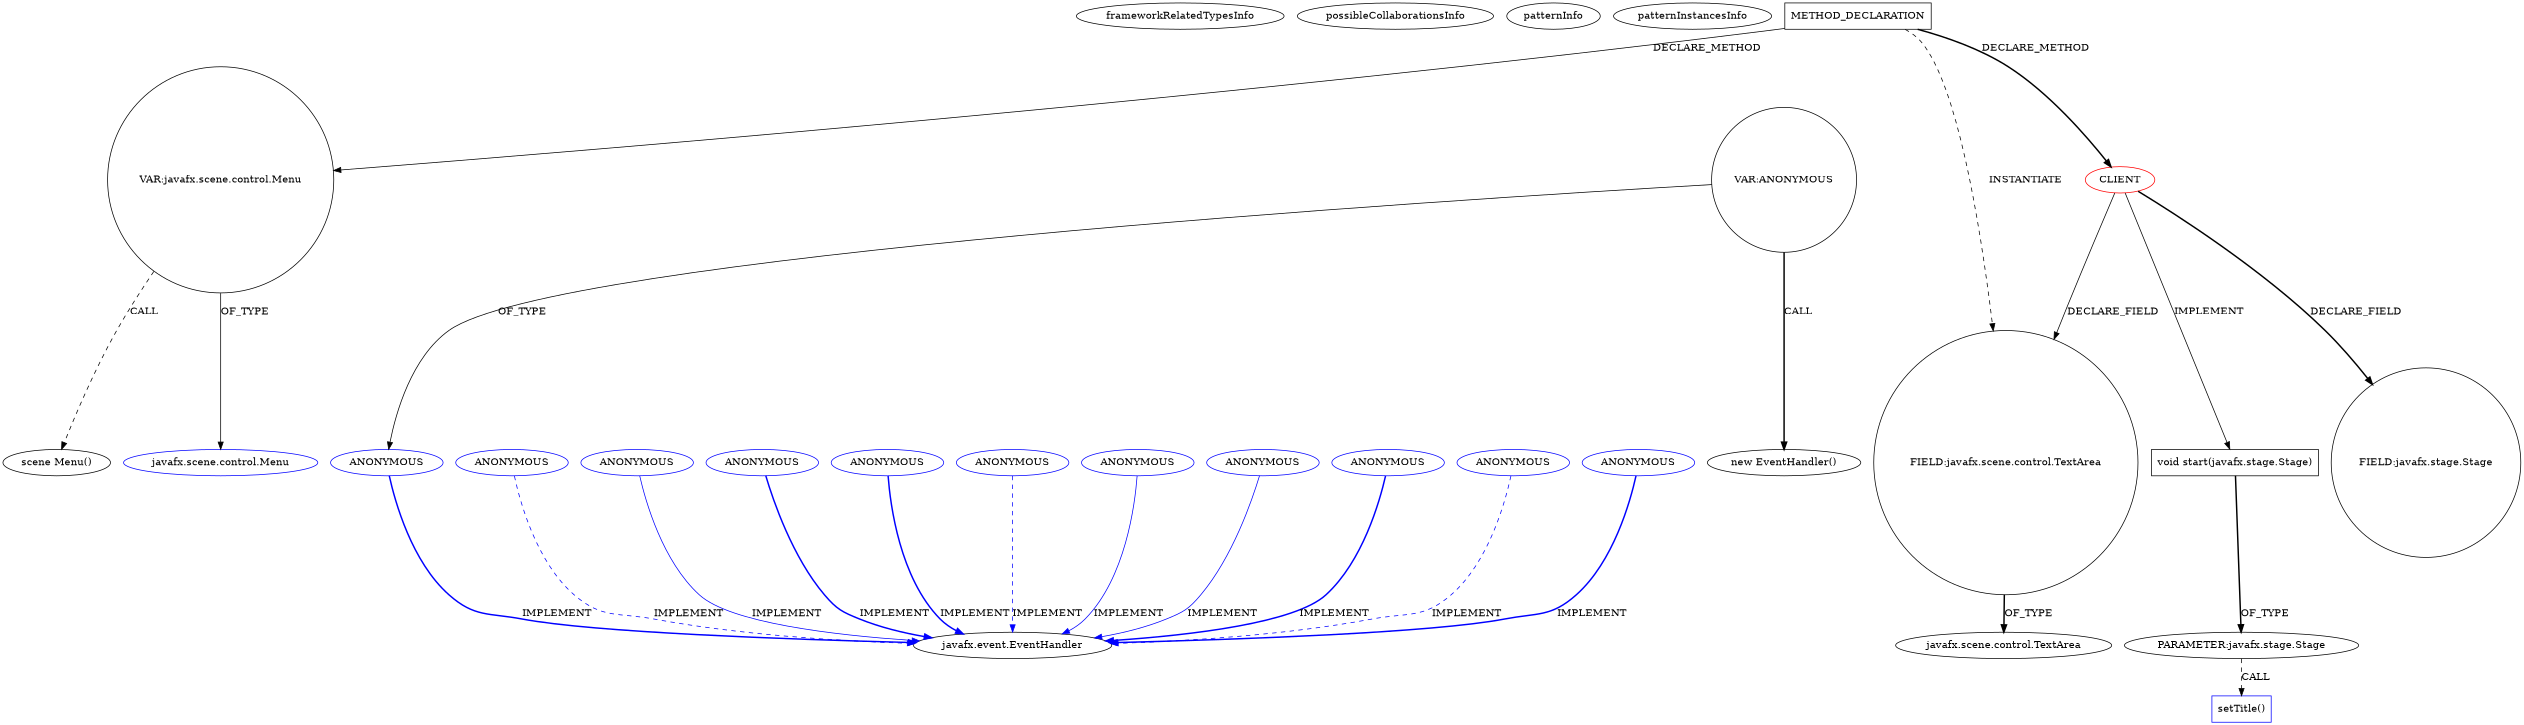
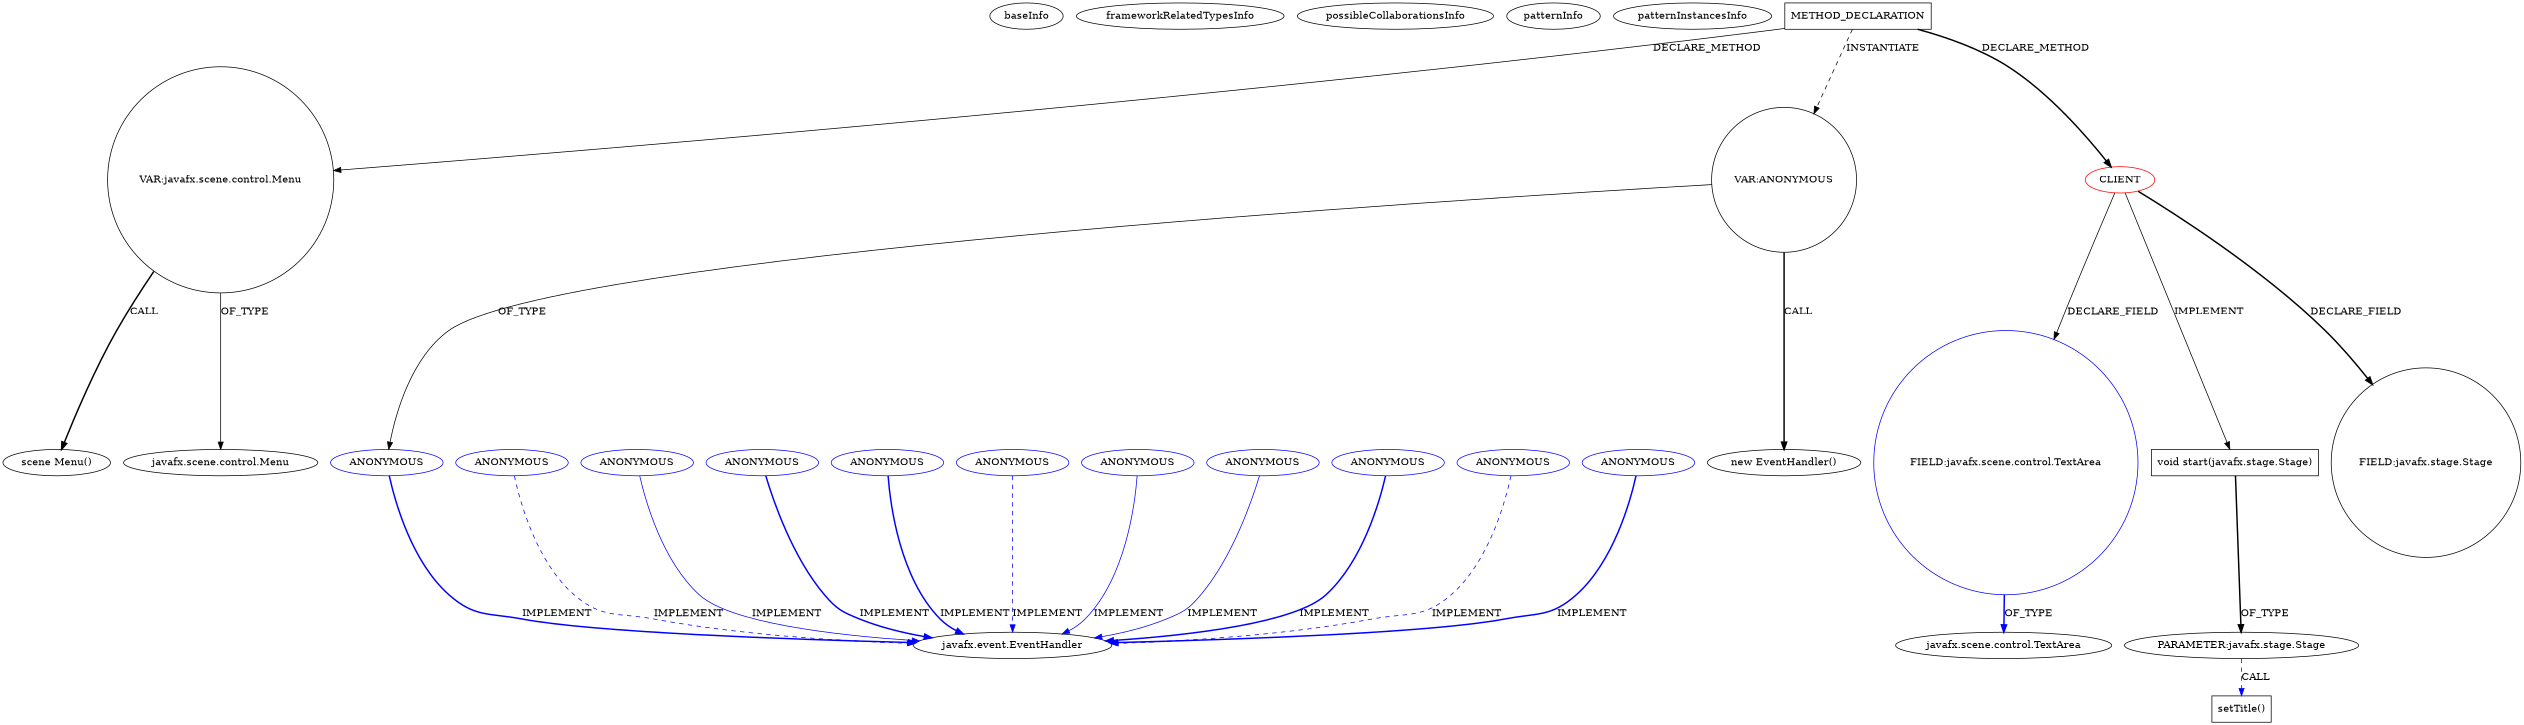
none -> (1027, 16)
(1967, 169) -> (1835, 68)
(104, 354) -> (104, 354)
(221, 463) -> (221, 463)
(2006, 463) -> (2006, 463)
(2004, 610) -> (2004, 610)
(2242, 674) -> (2242, 674)
(2242, 709) -> (2242, 709)
